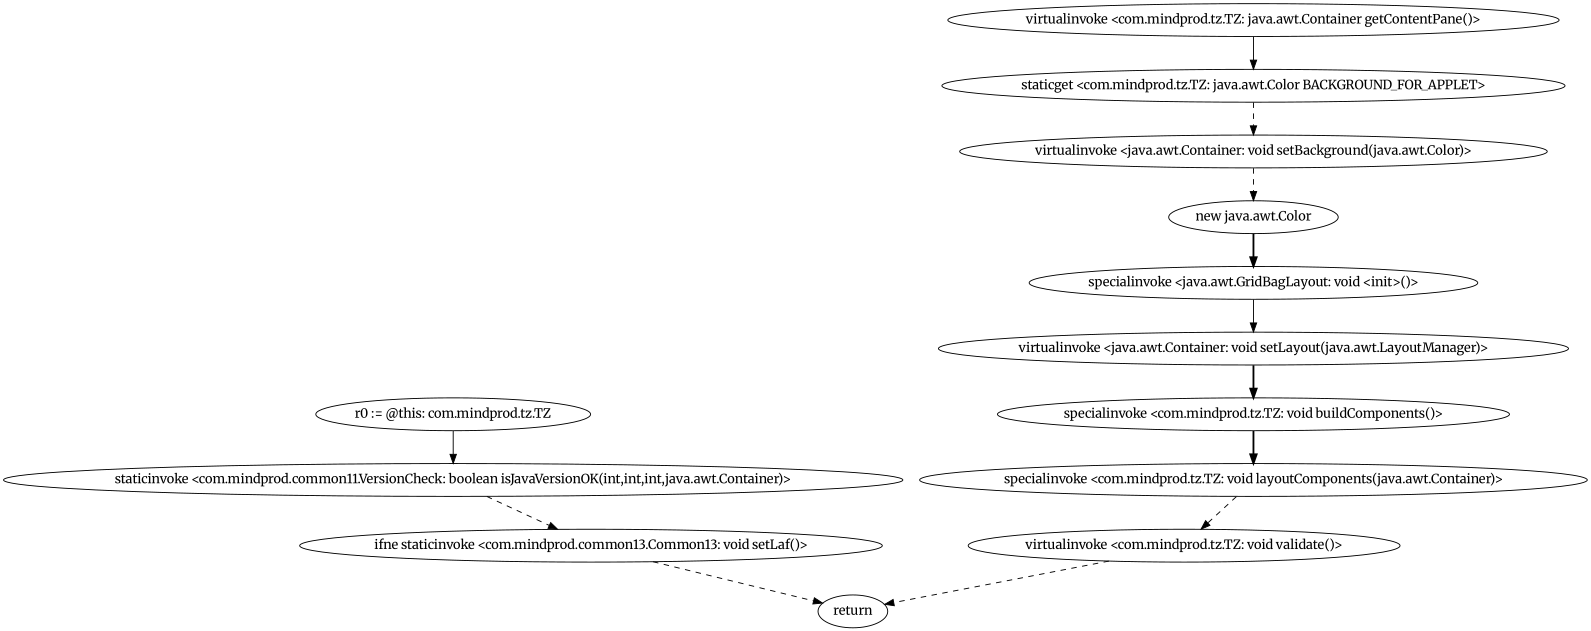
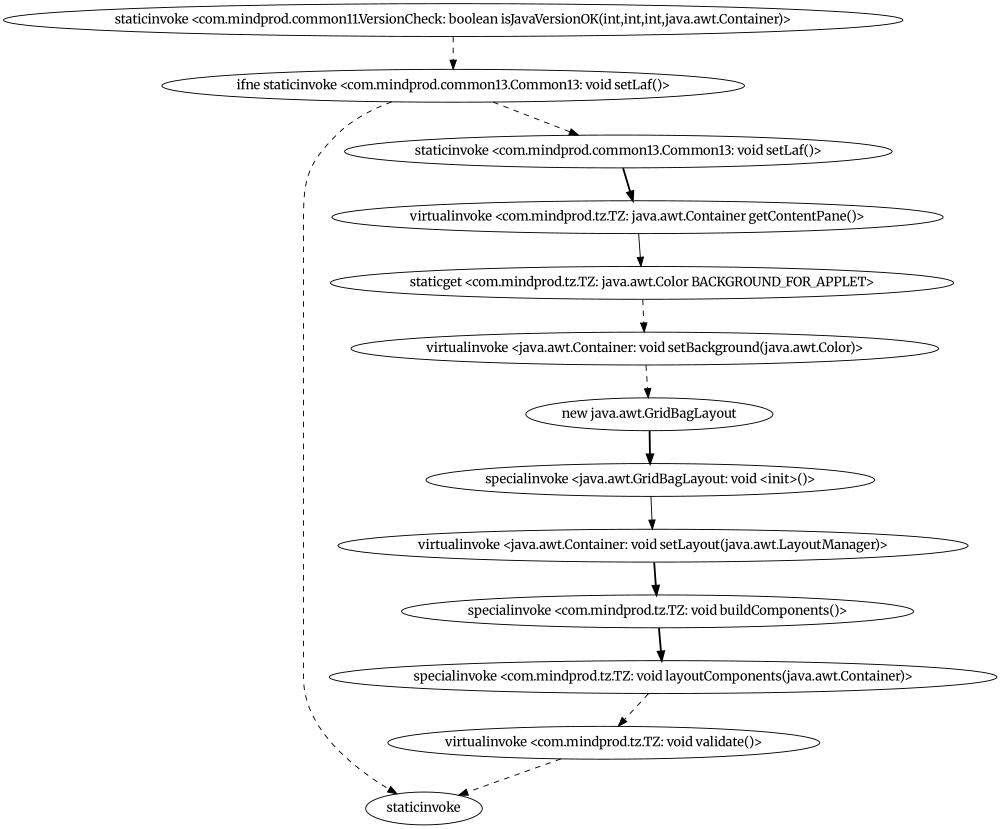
none -> (618, 151)
(1254, 217) -> (649, 414)
(453, 414) -> none
(853, 611) -> (424, 808)
